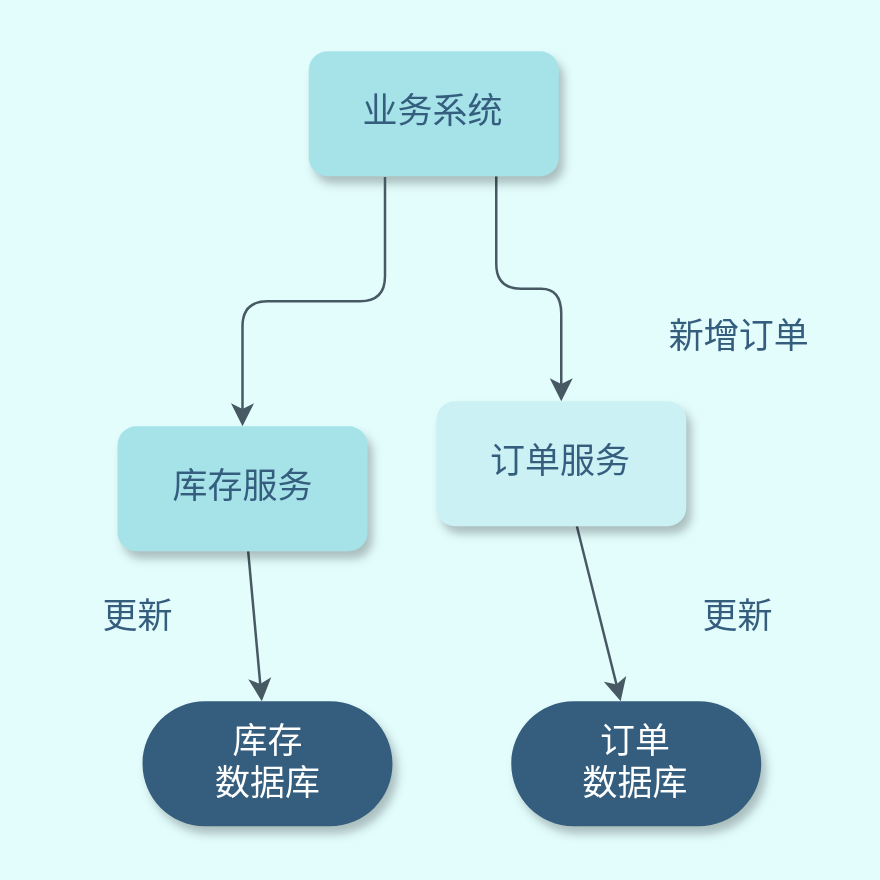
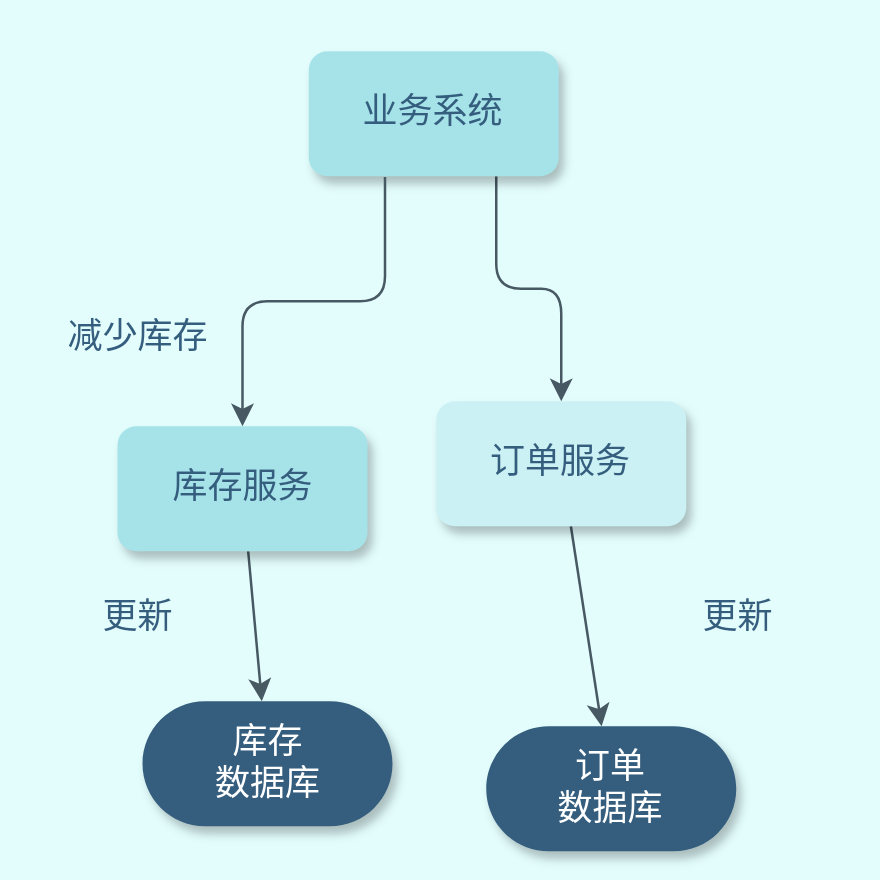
none -> (139, 339)
(739, 339) -> none
(636, 764) -> (611, 789)
